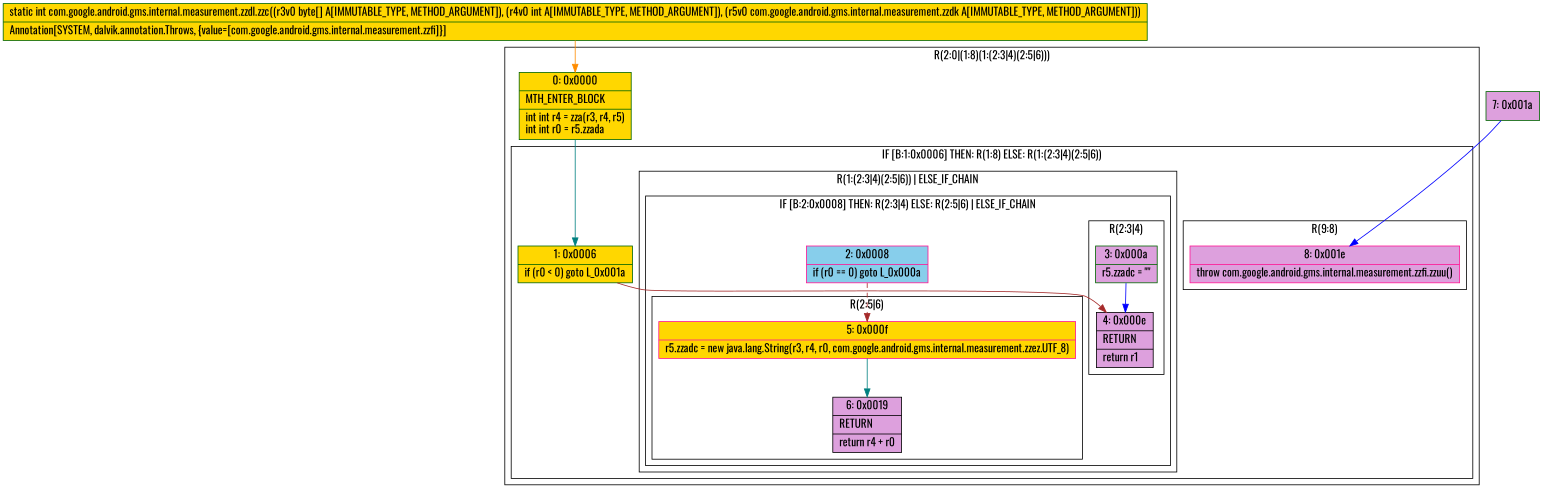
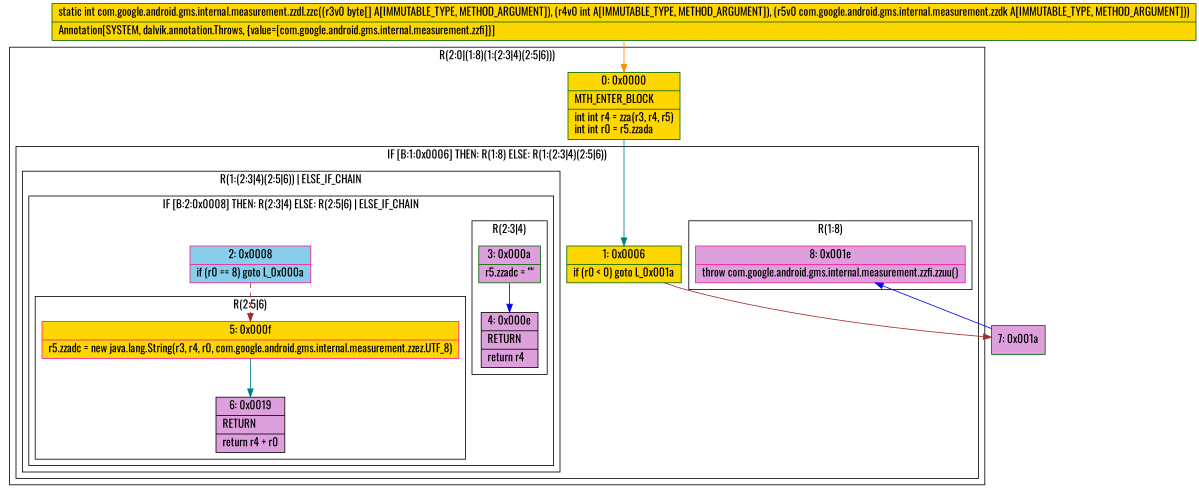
(1325, 230) -> (830, 230)
(867, 273) -> (250, 273)
(860, 291) -> (823, 318)
(1121, 358) -> (506, 358)
